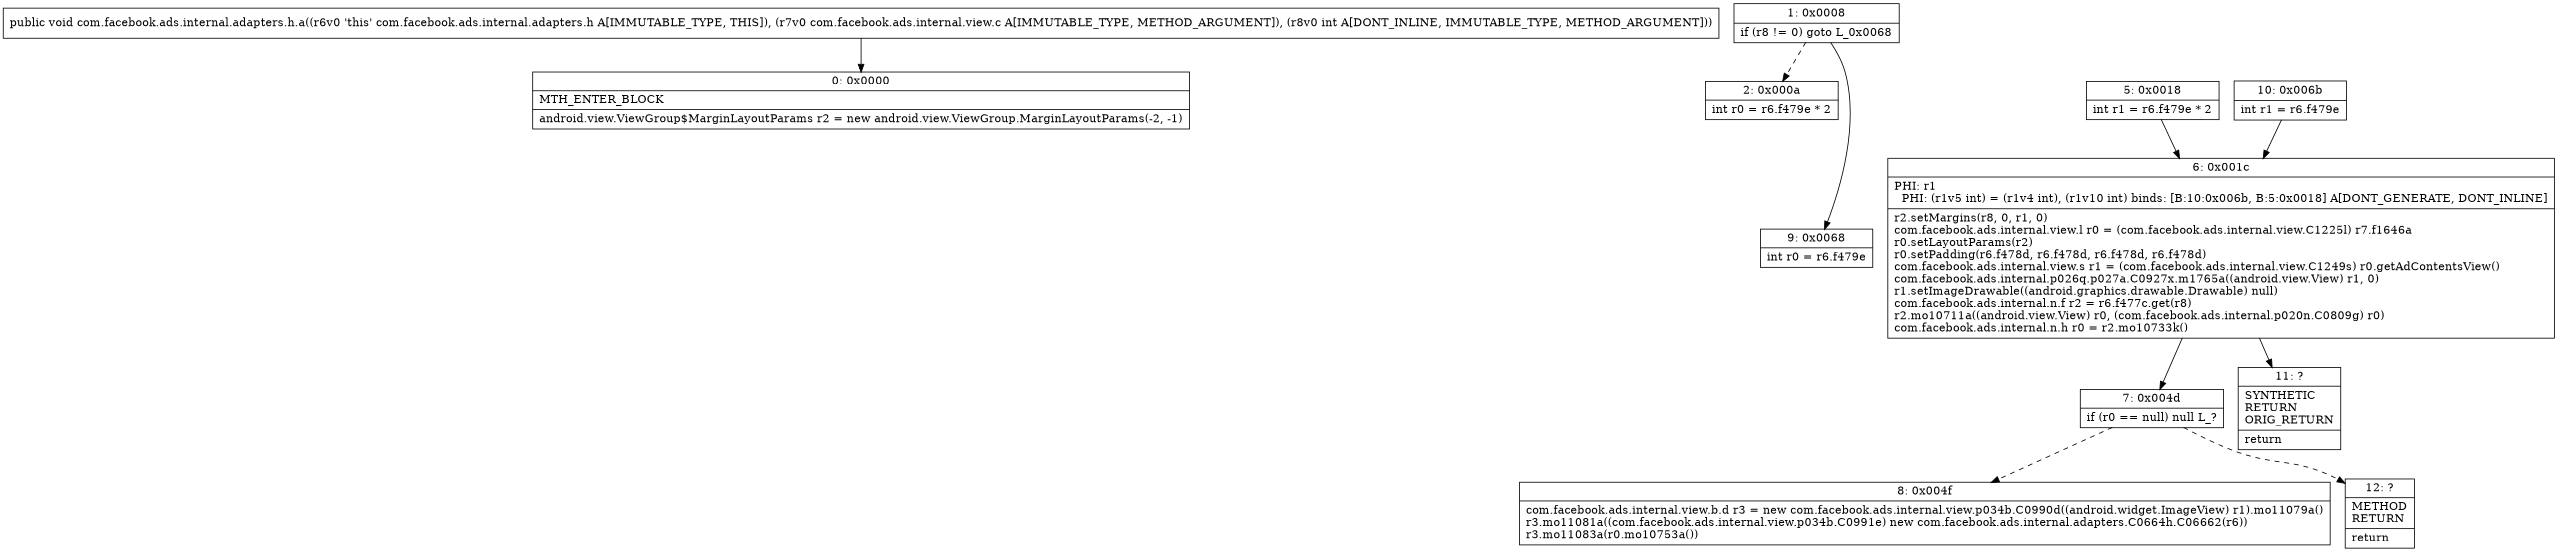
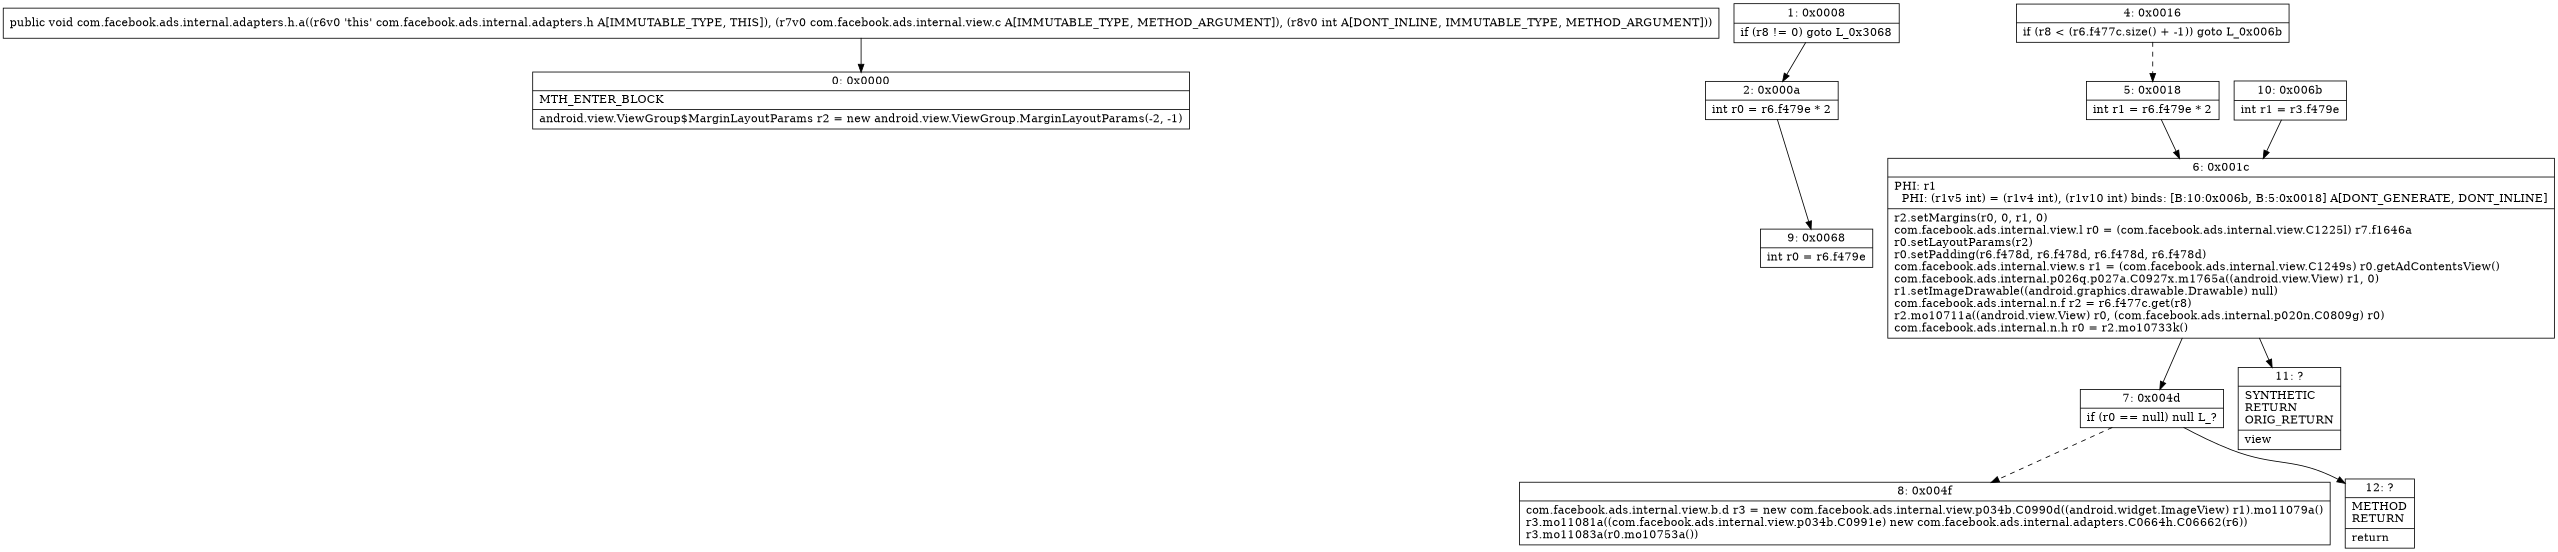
none -> (2153, 23)
(1817, 33) -> (1817, 33)
(1796, 58) -> (1796, 58)
(2290, 110) -> (2290, 110)
(1849, 132) -> (1793, 170)
(1971, 218) -> (1971, 218)
(2263, 440) -> (2259, 440)
(2259, 458) -> (2259, 458)
